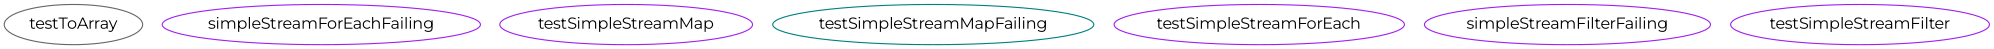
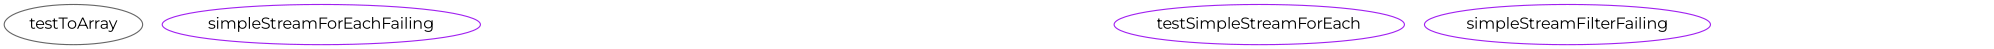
(626, 25) -> none
(933, 25) -> none
(1860, 25) -> none
